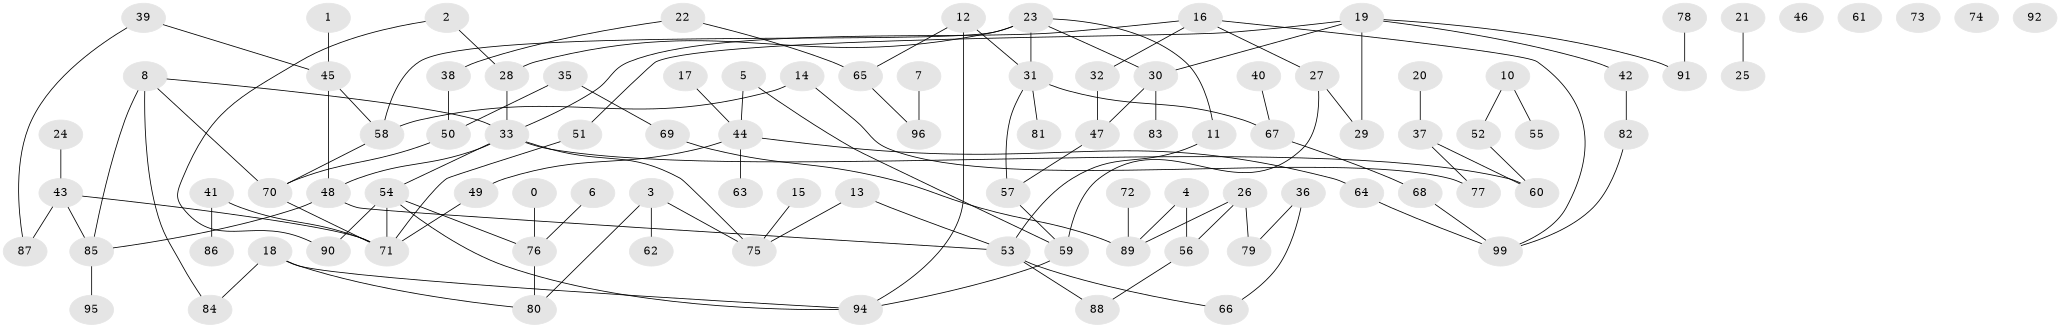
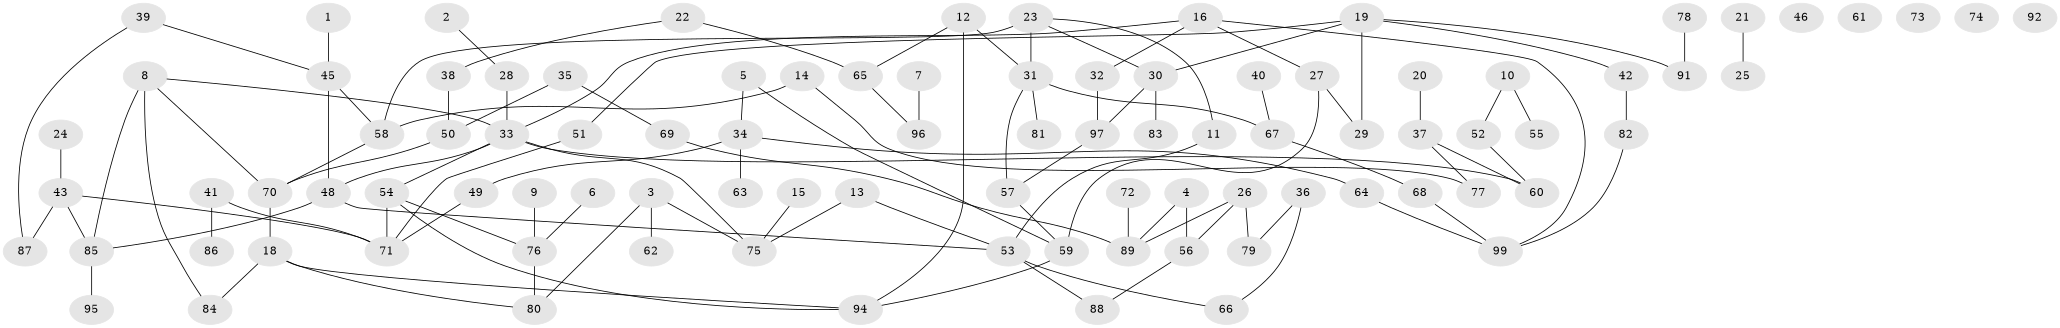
(867, 47) -> none
(685, 76) -> none
(741, 135) -> (741, 135)
(1097, 135) -> (1097, 135)
(535, 193) -> (535, 193)
(328, 222) -> (270, 225)
(328, 251) -> none
